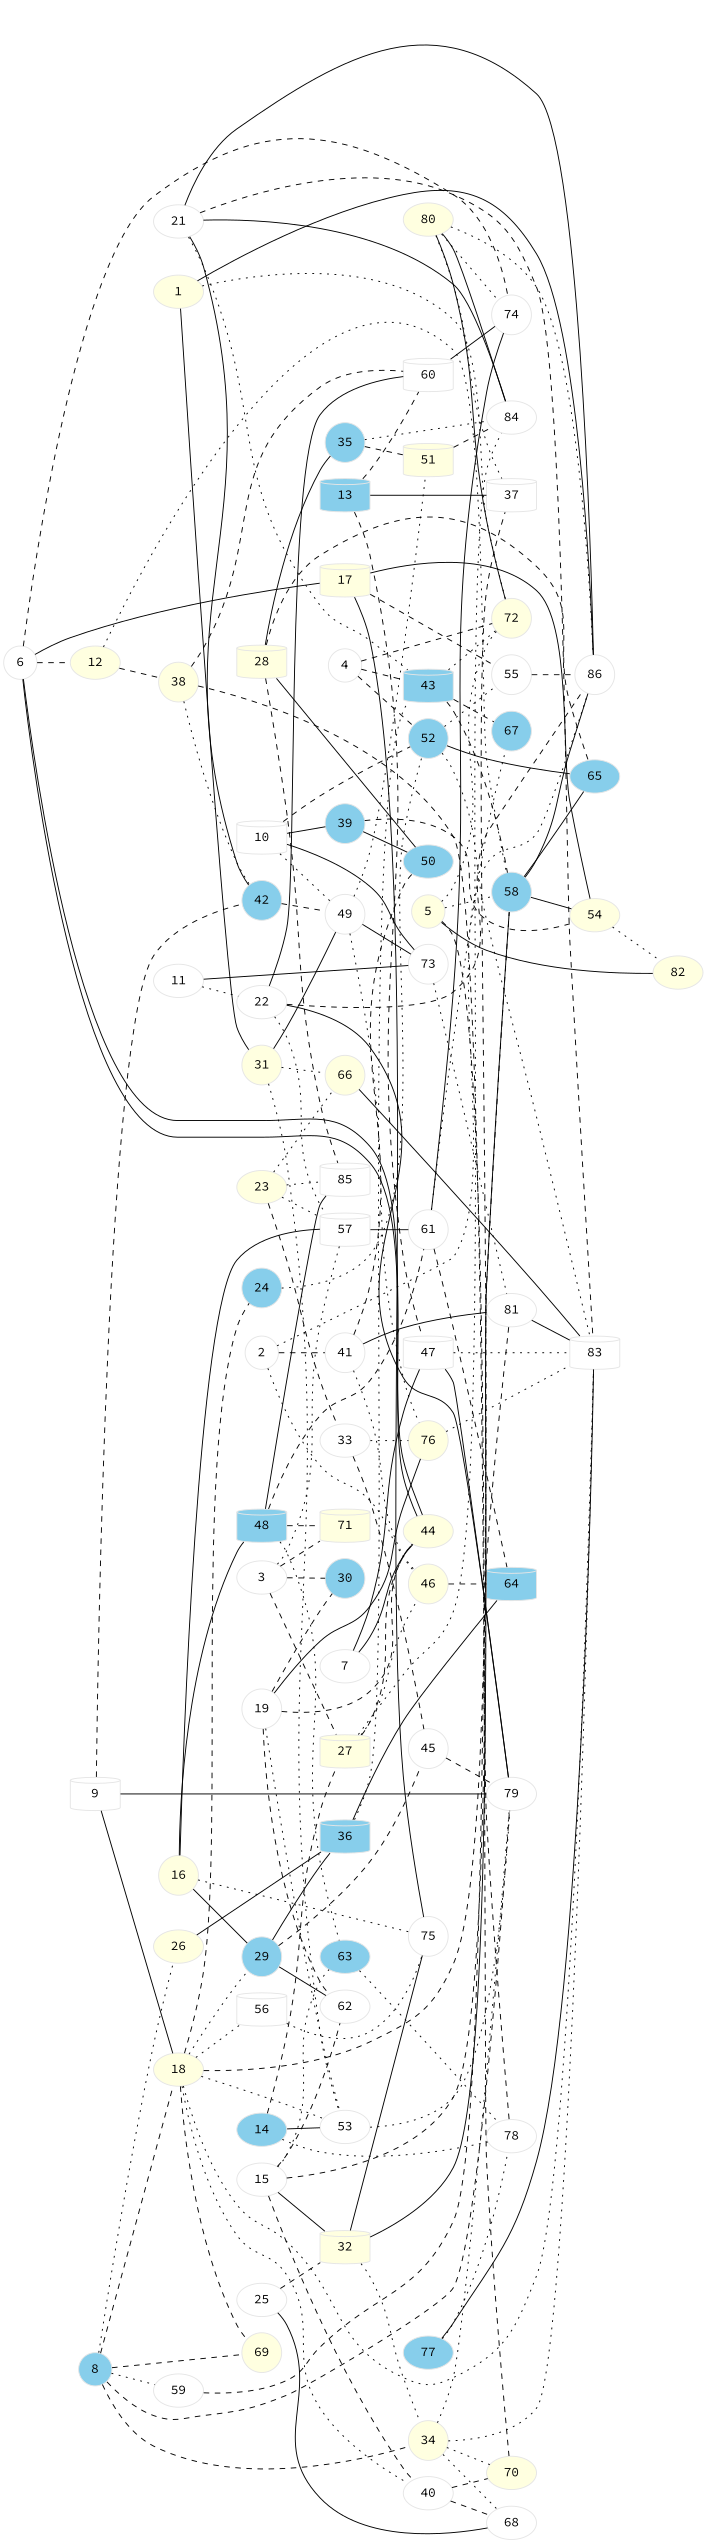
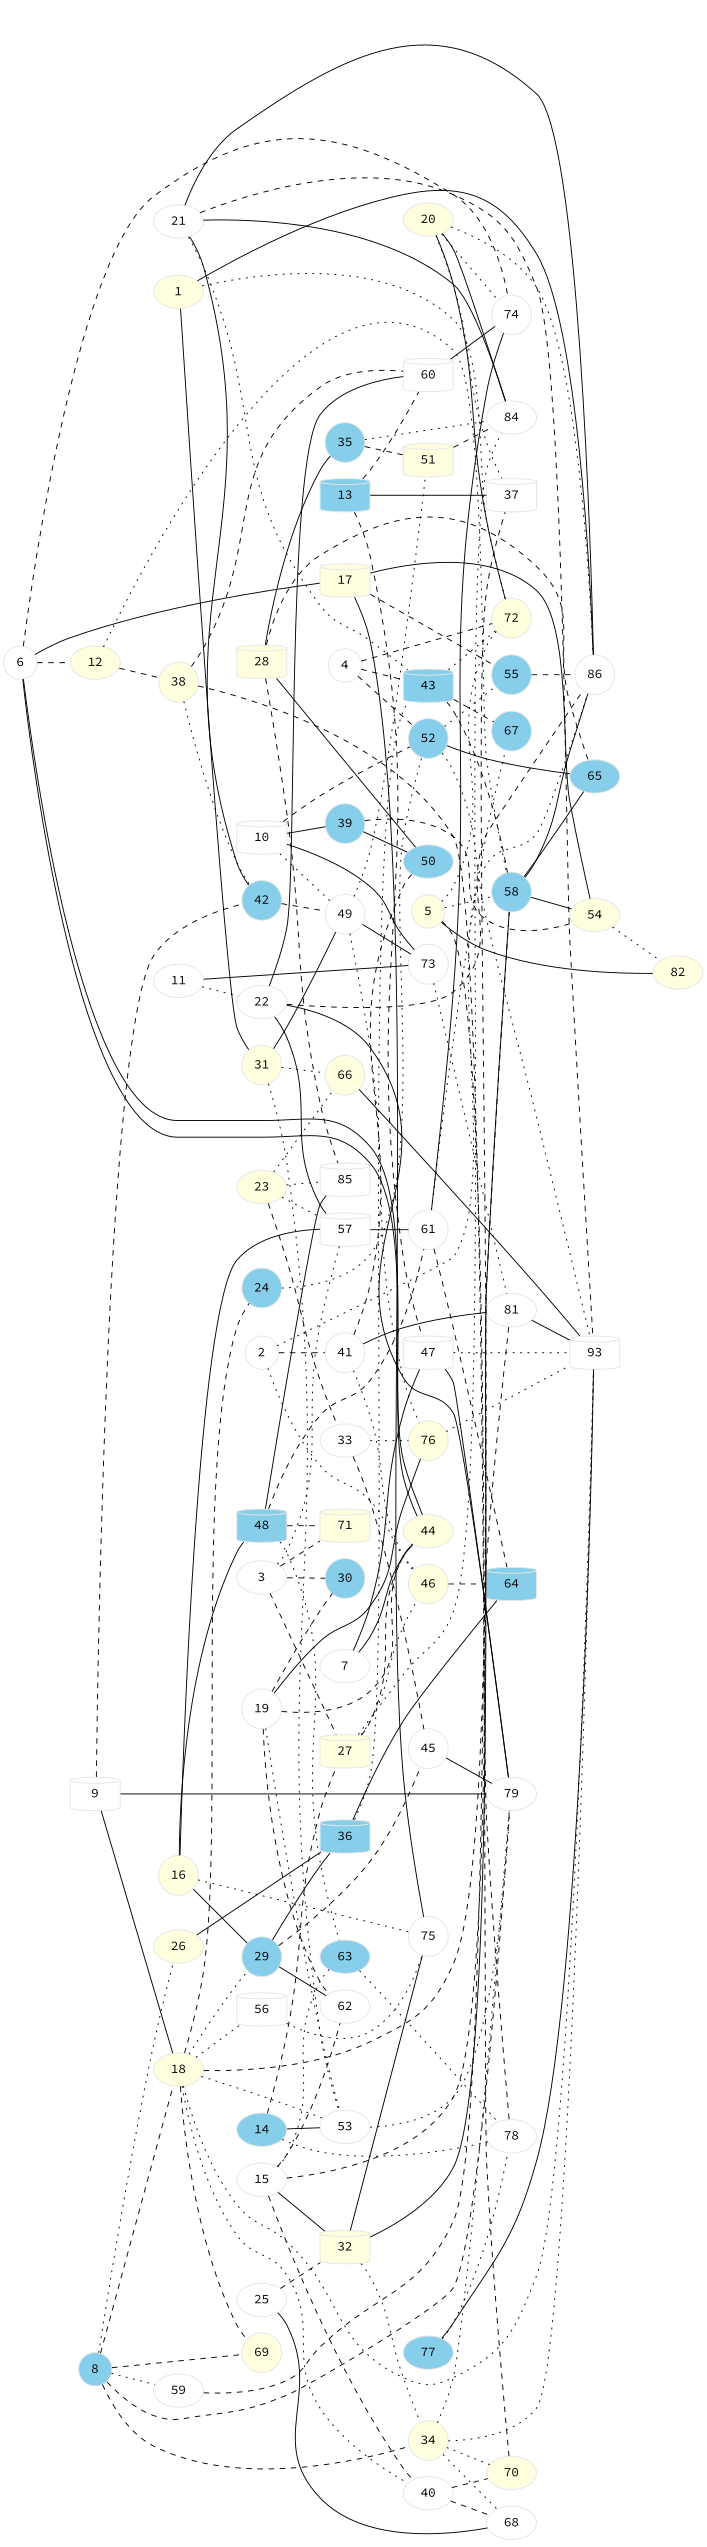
(428, 220) -> (428, 220)
(512, 675) -> (512, 675)
(301, 1110) -> (301, 1110)
(595, 1353) -> (595, 1353)
(469, 1771) -> (469, 1771)
